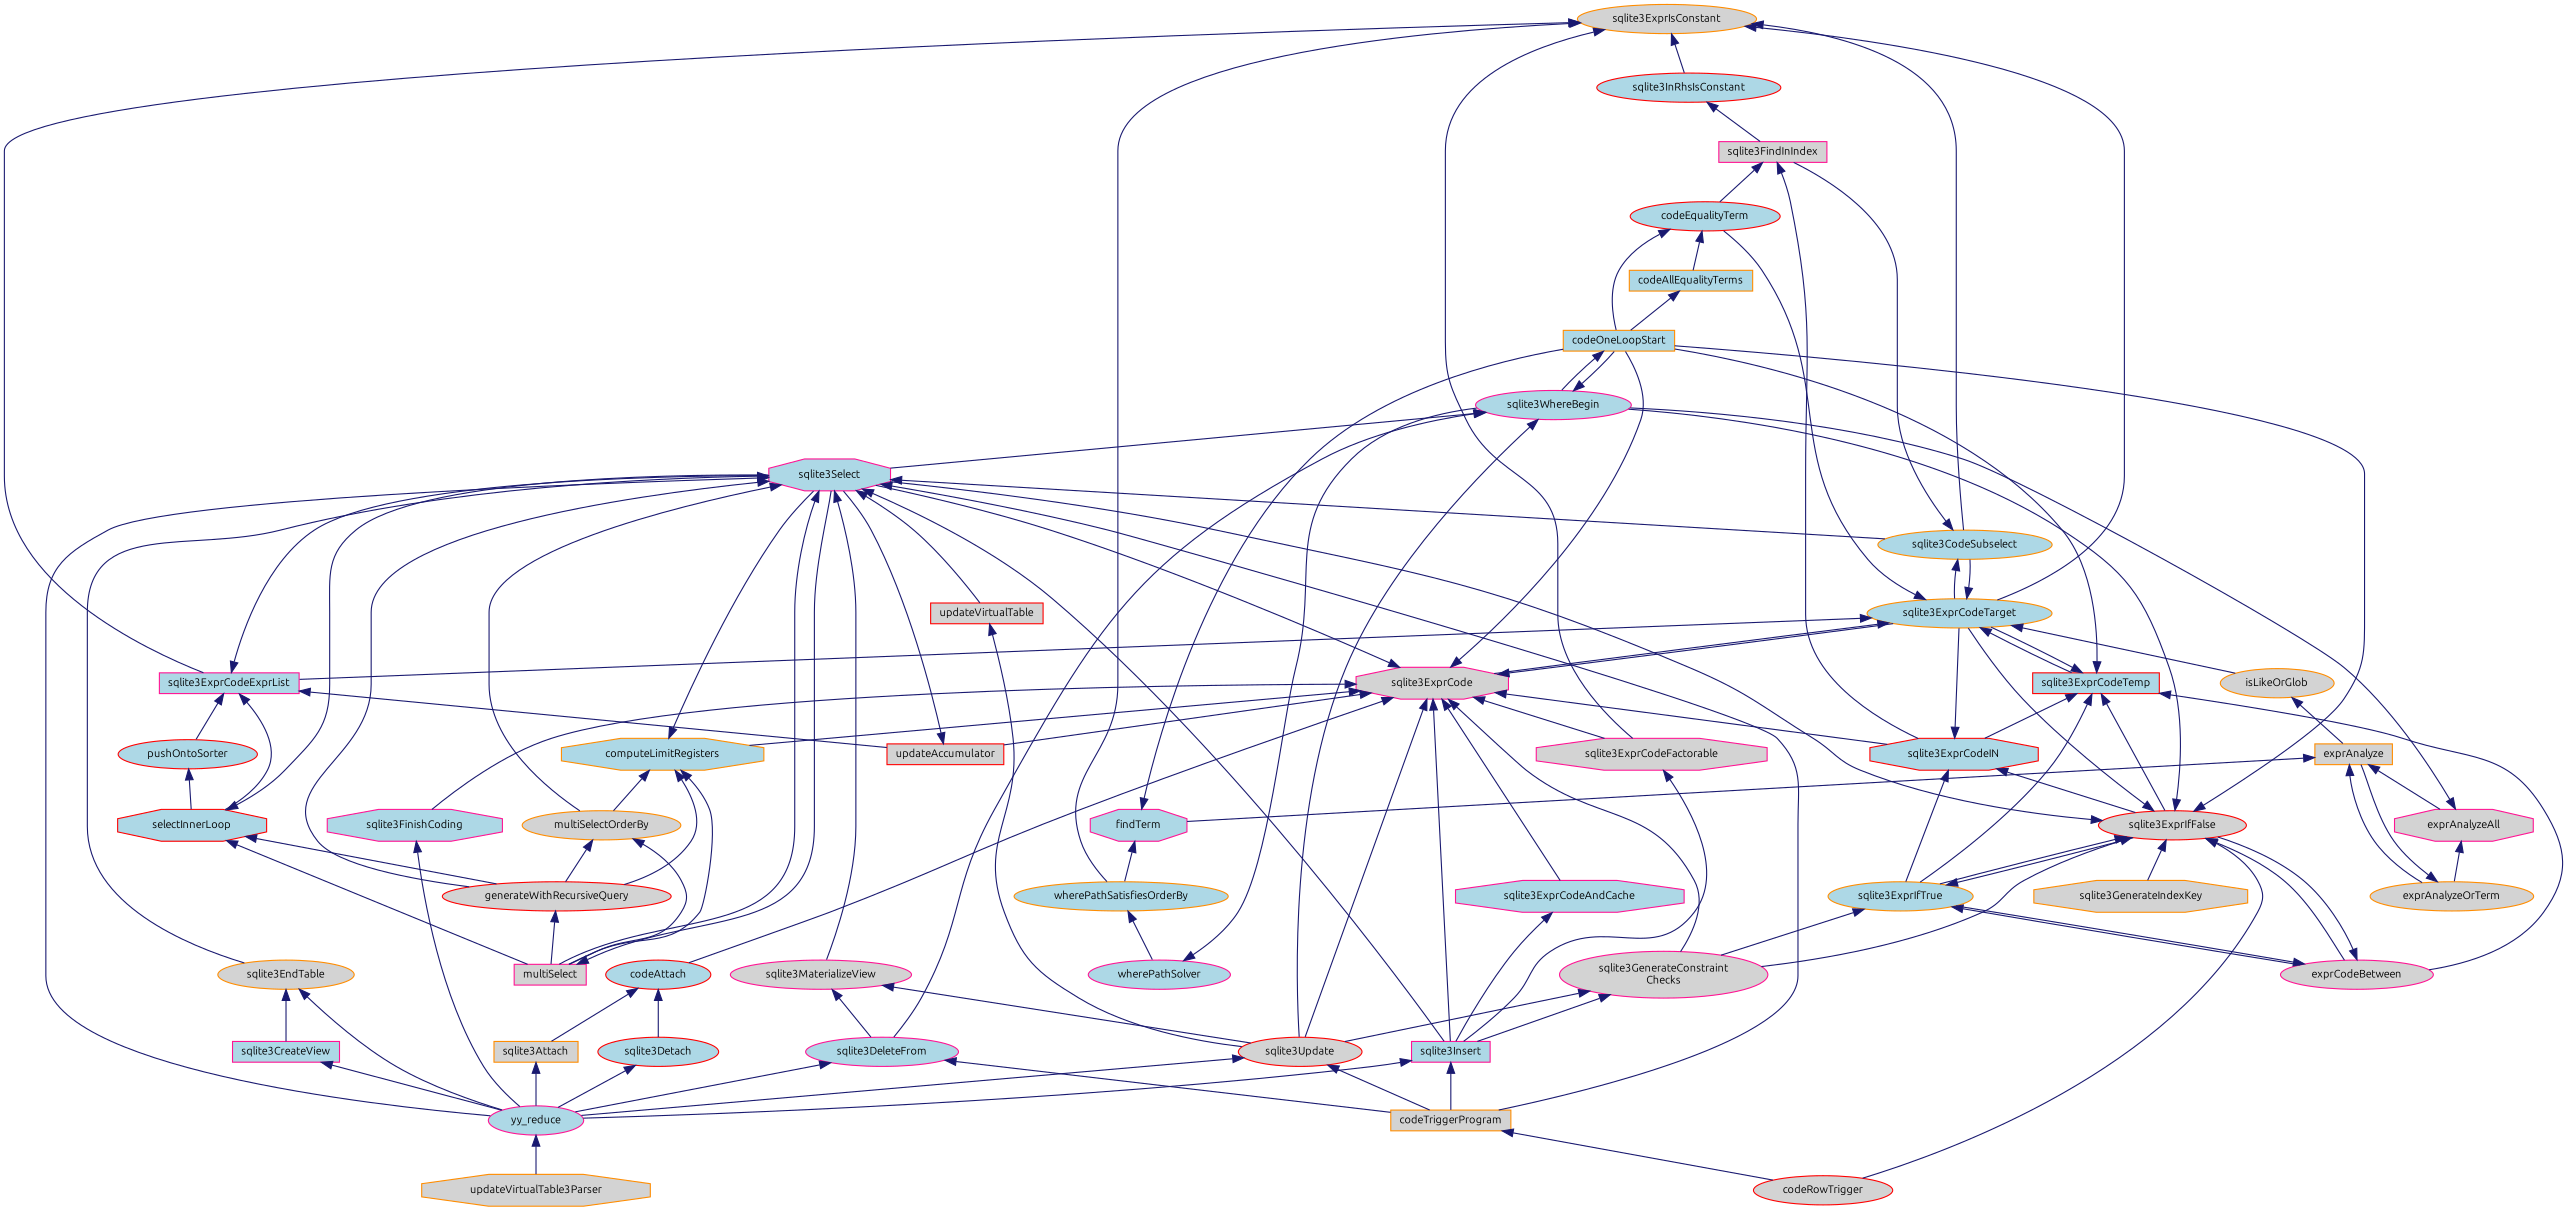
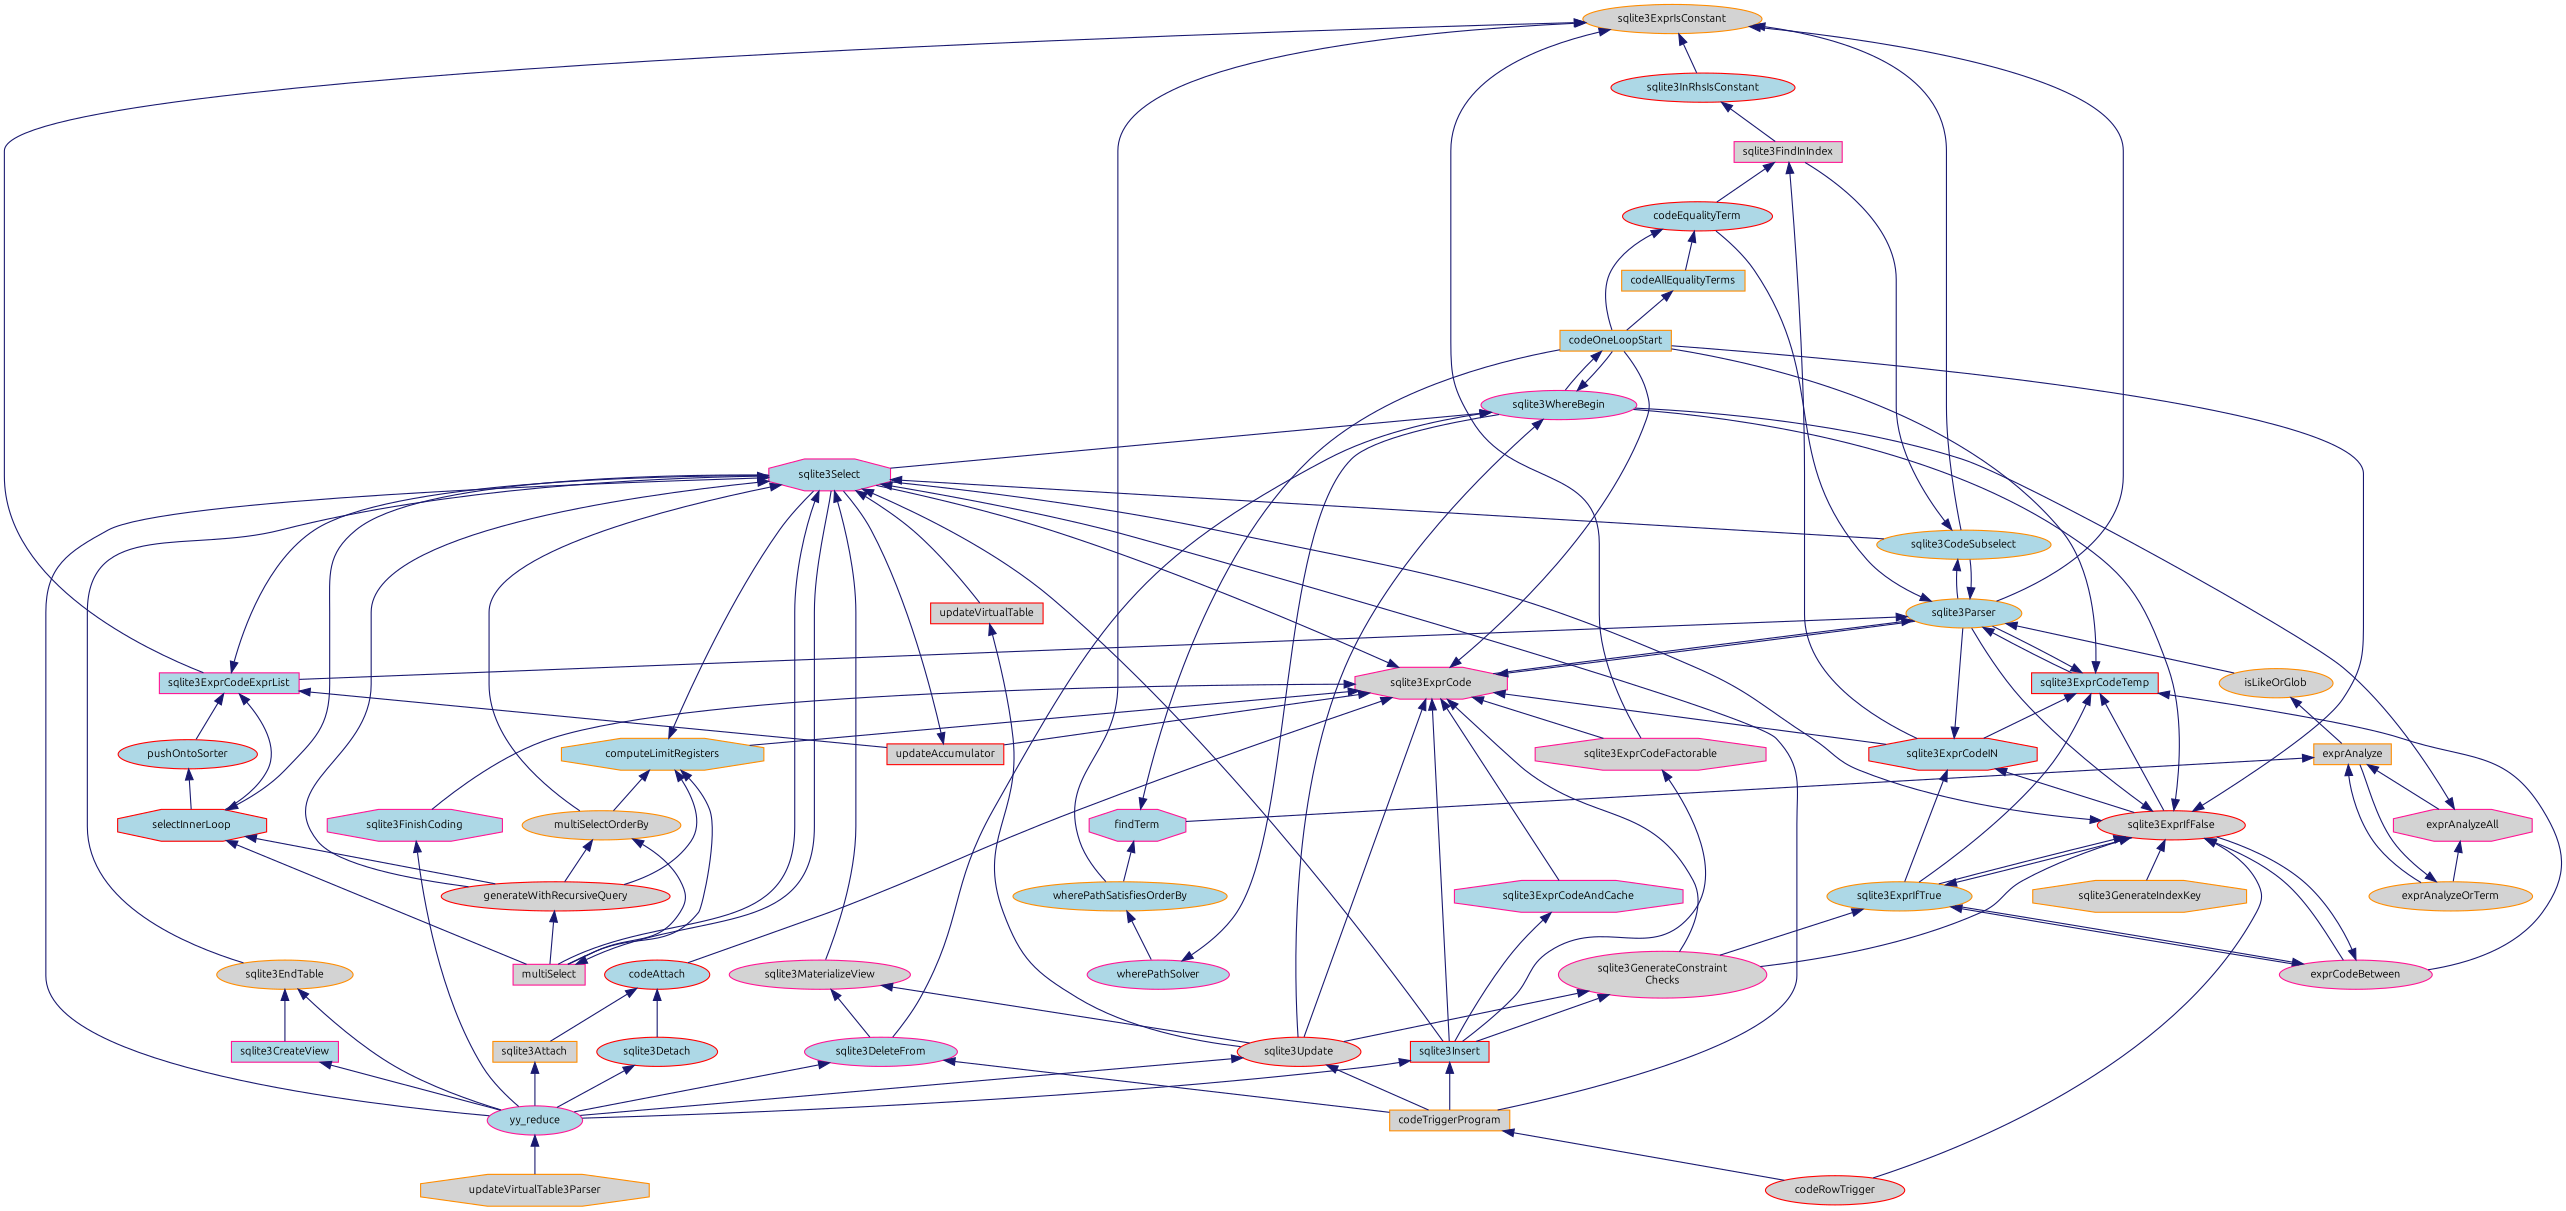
(1960, 613) -> (1964, 613)
(1451, 1052) -> (1450, 1052)
